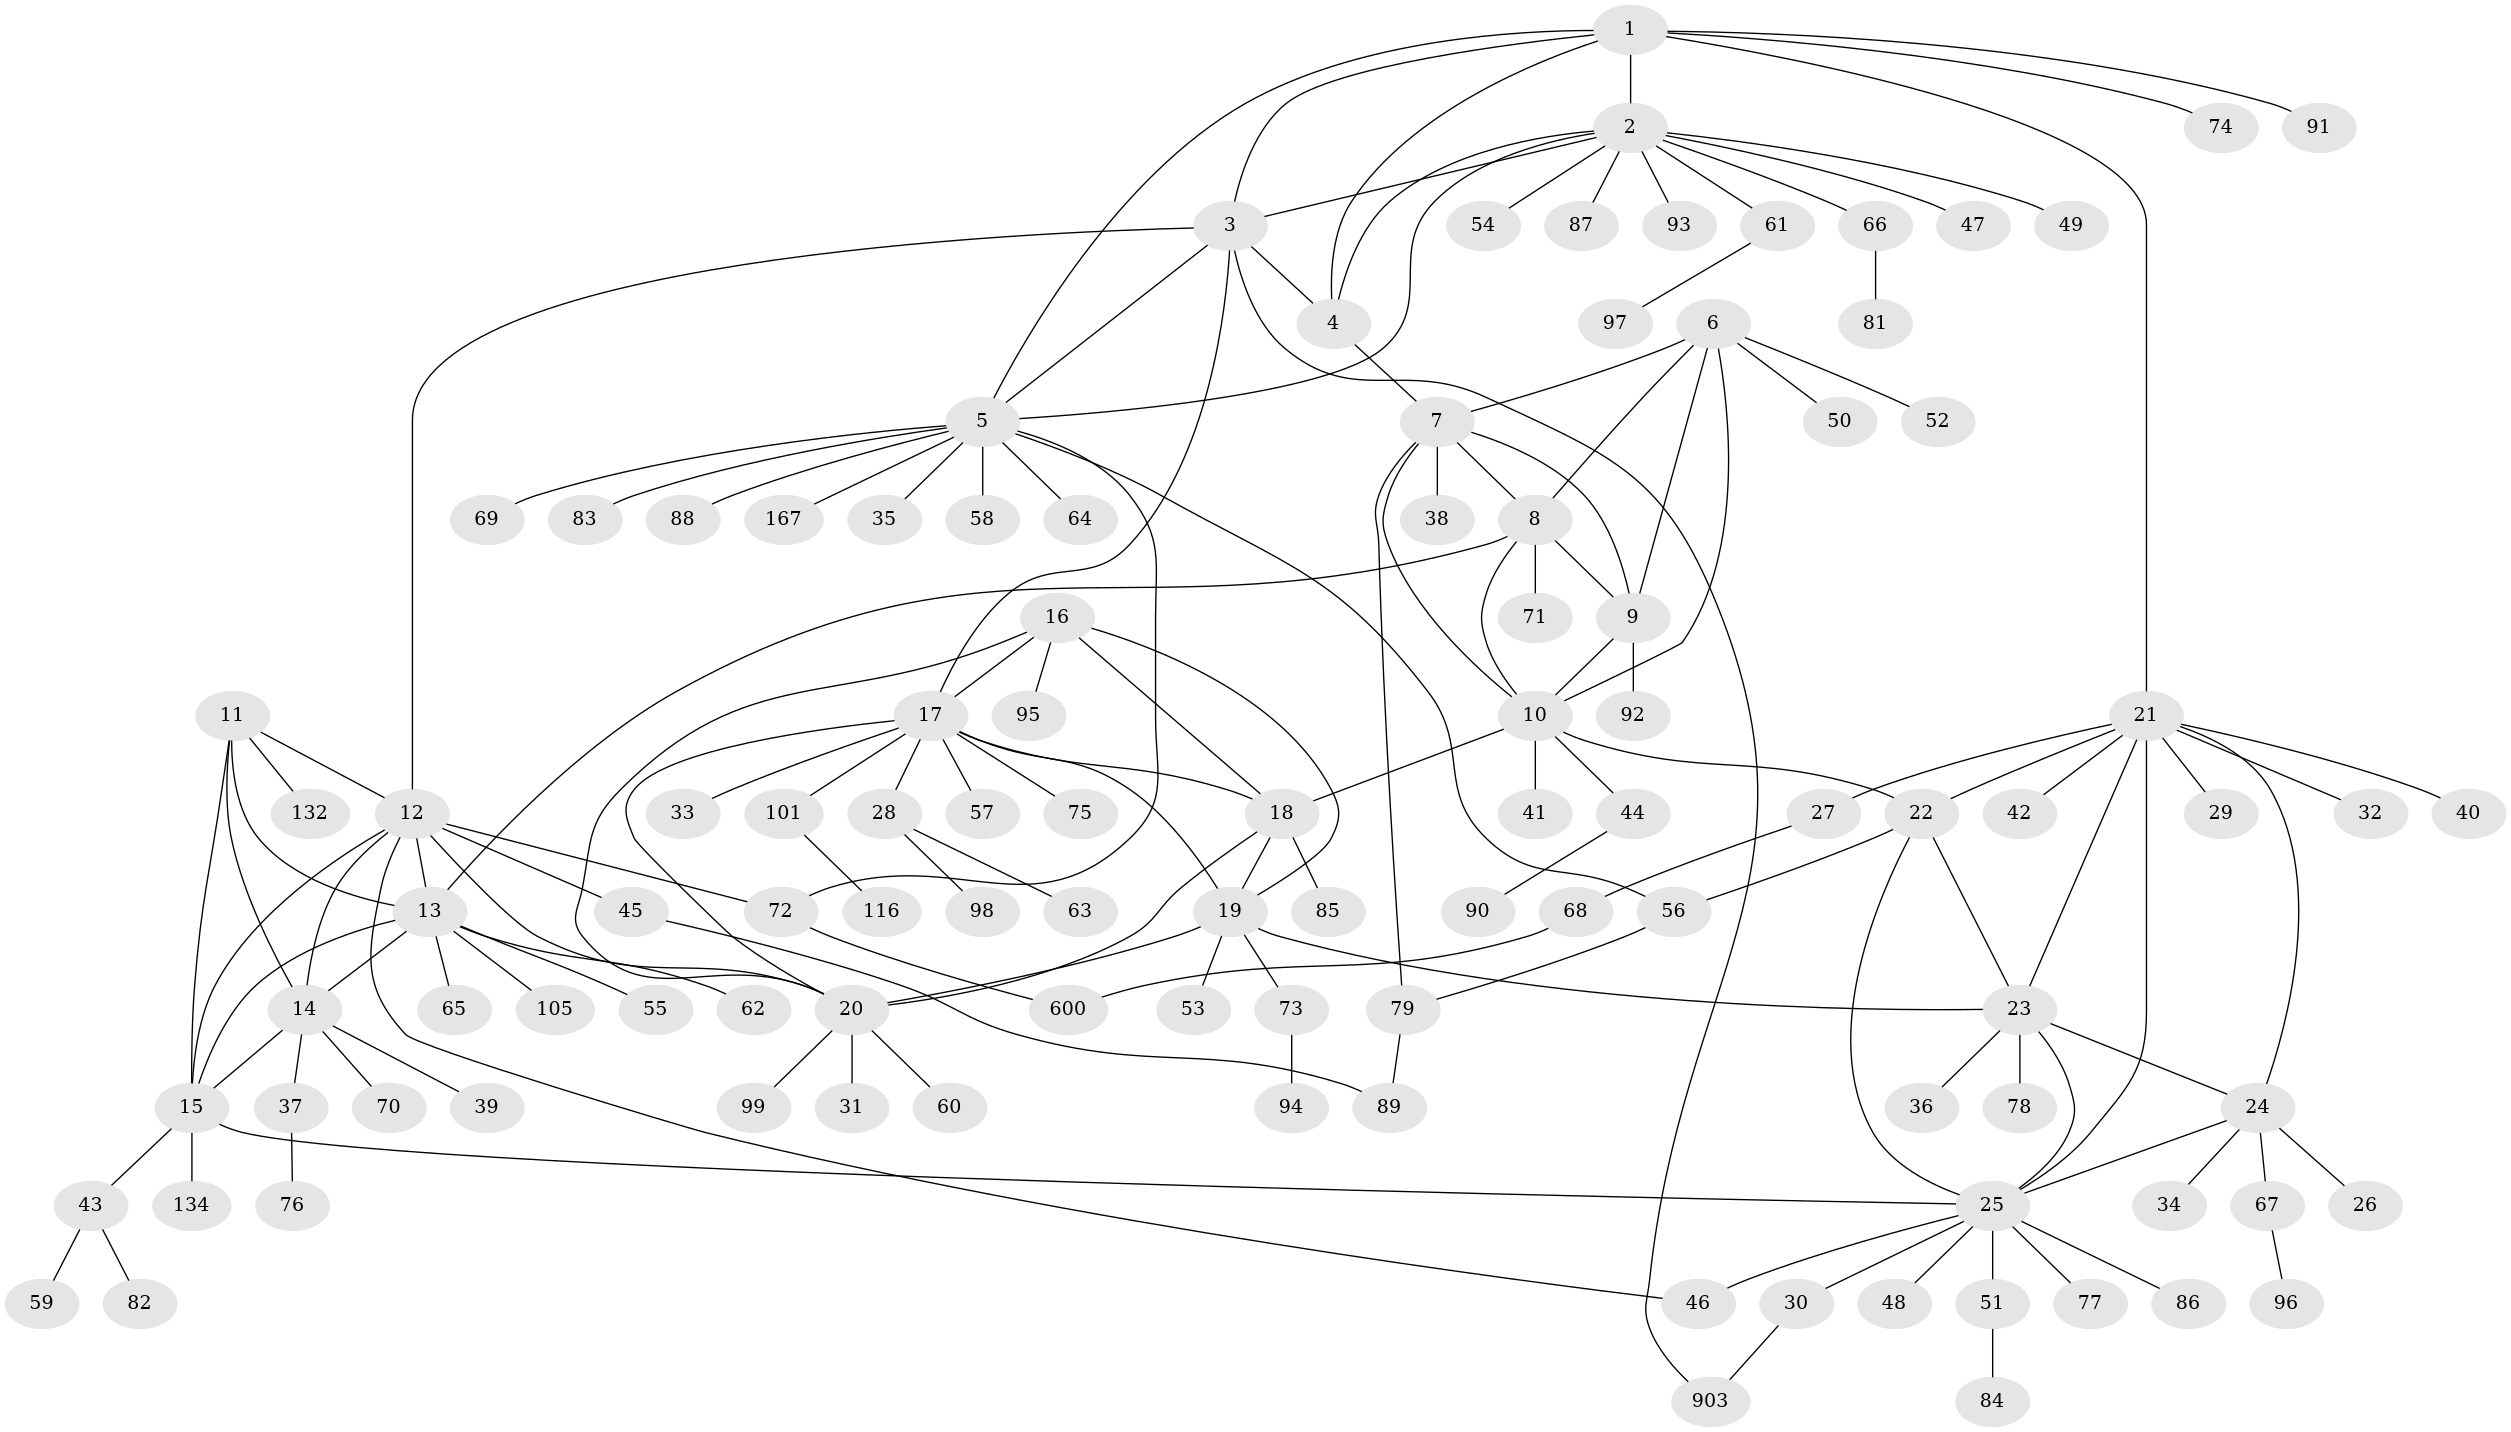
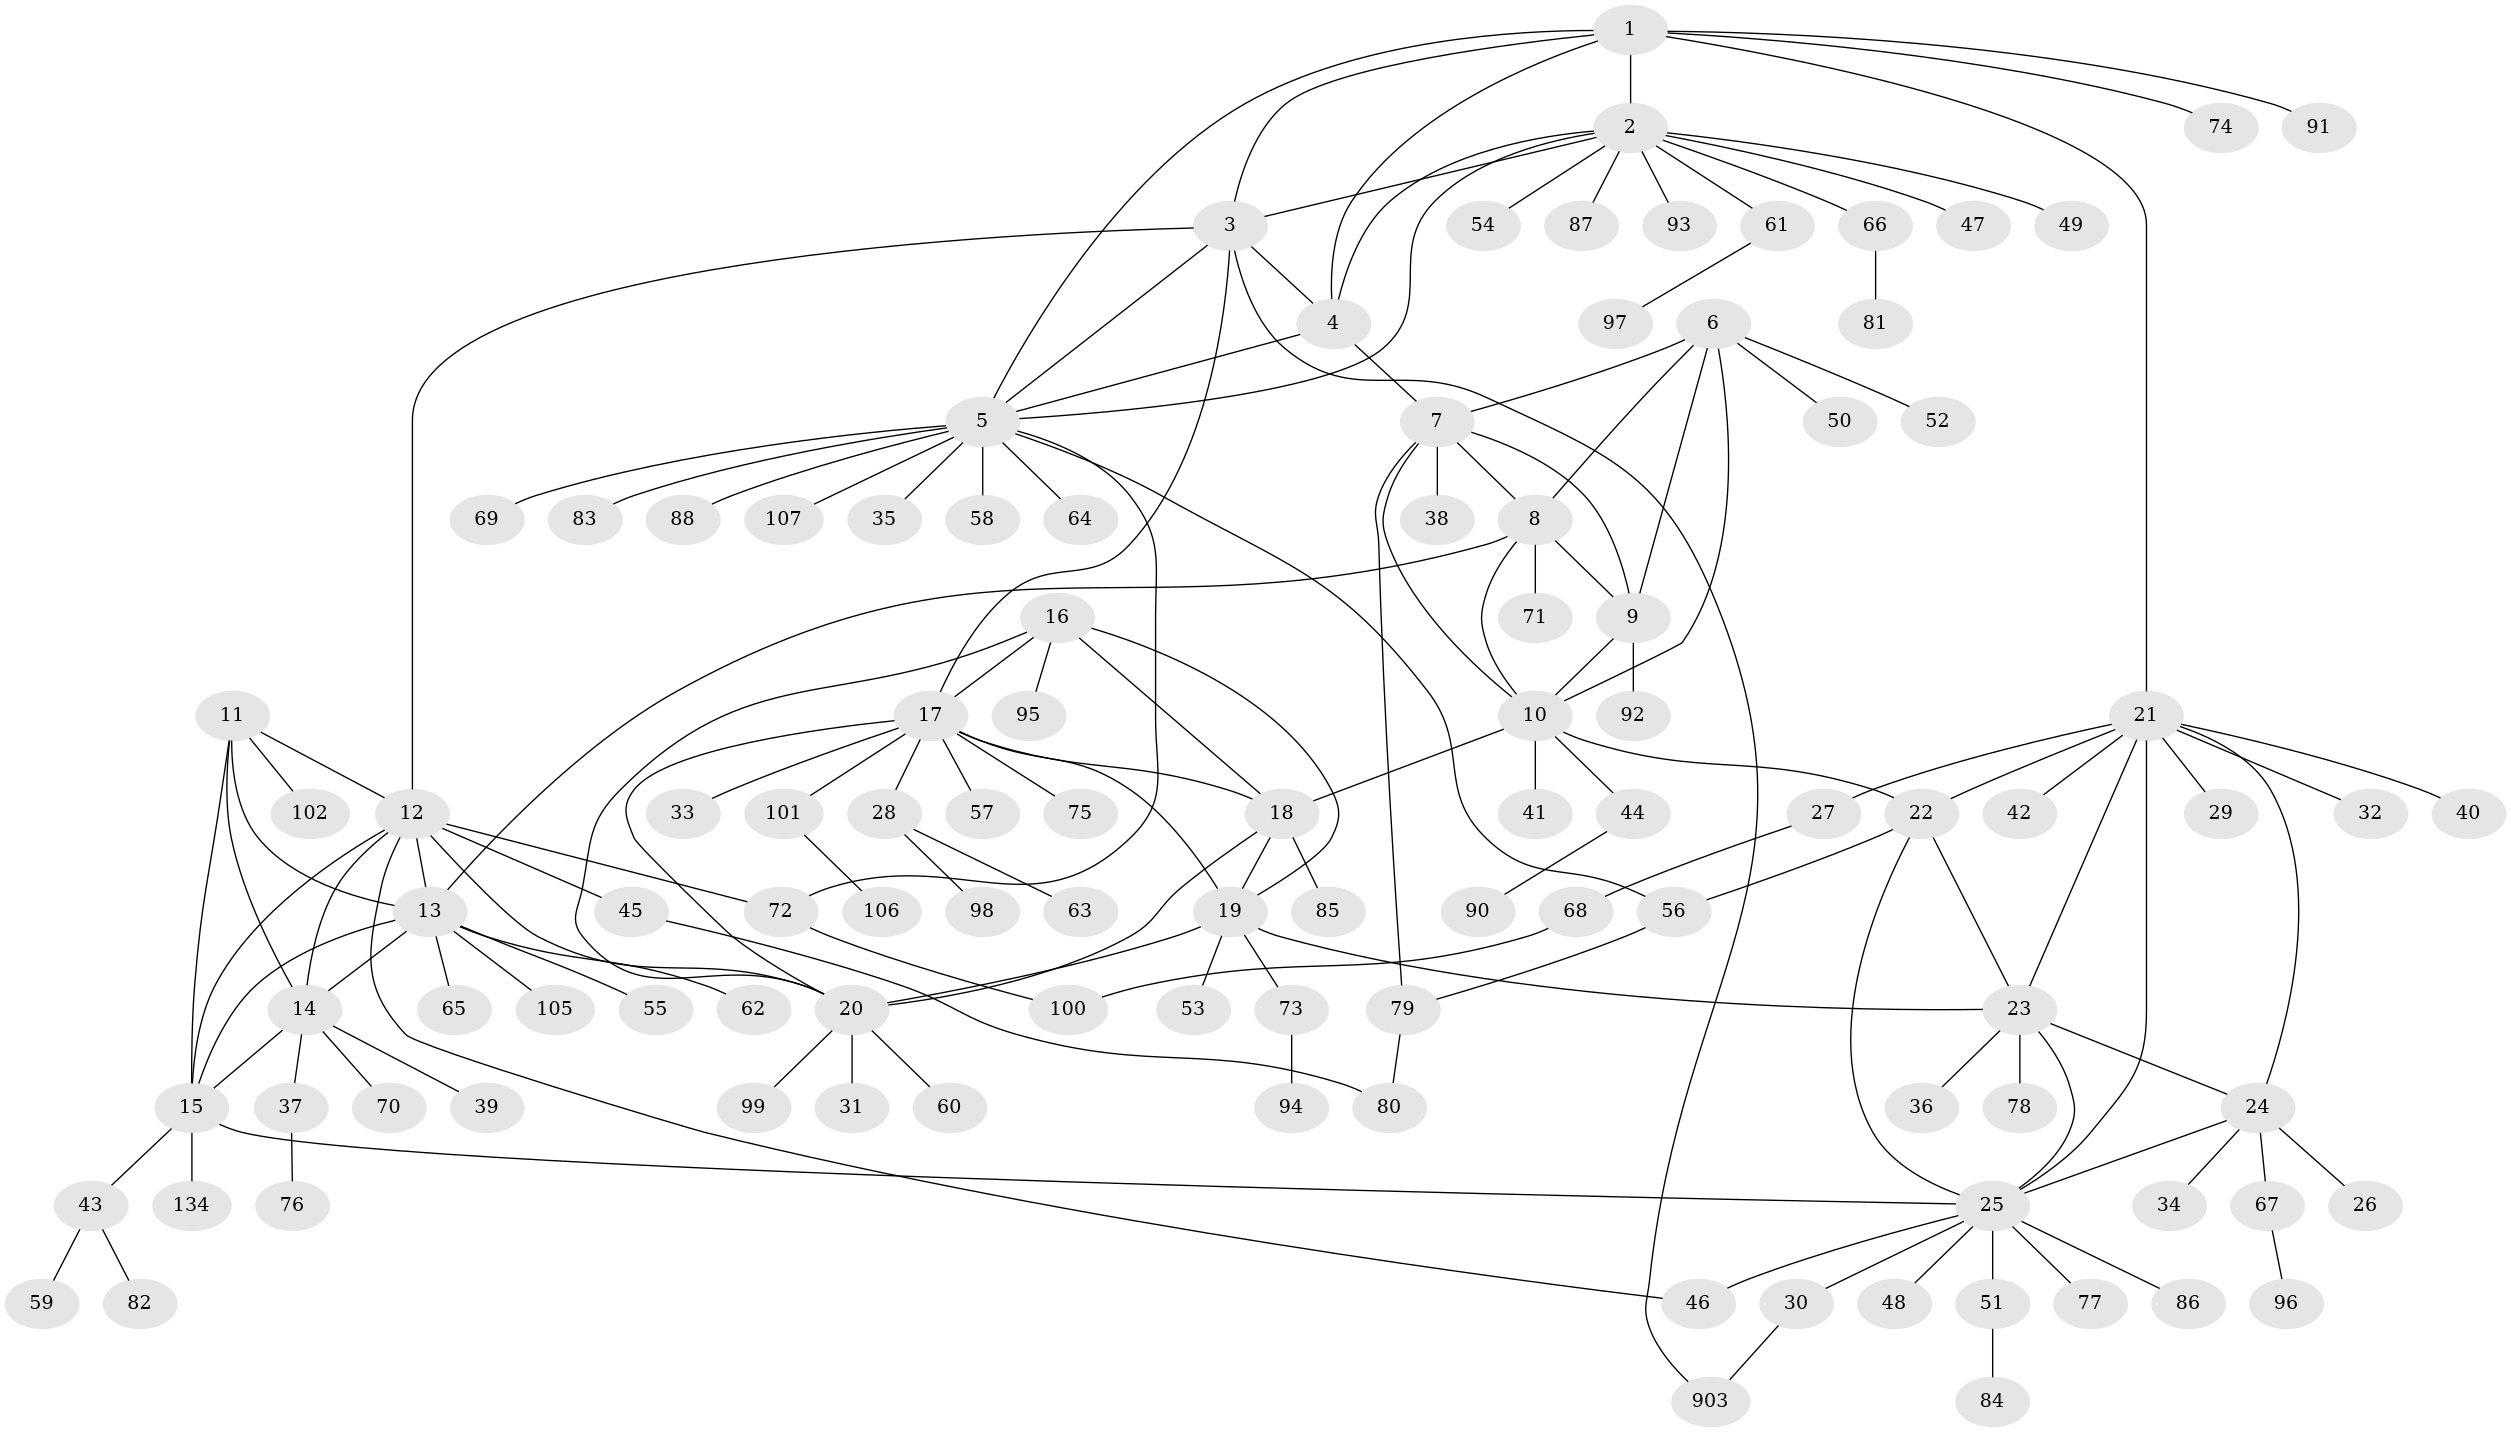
none -> (1158, 373)
(784, 520) -> (784, 520)
(310, 814) -> (310, 814)
(882, 912) -> (882, 912)
(1068, 1010) -> (1068, 1010)
(1390, 1108) -> (1390, 1108)
